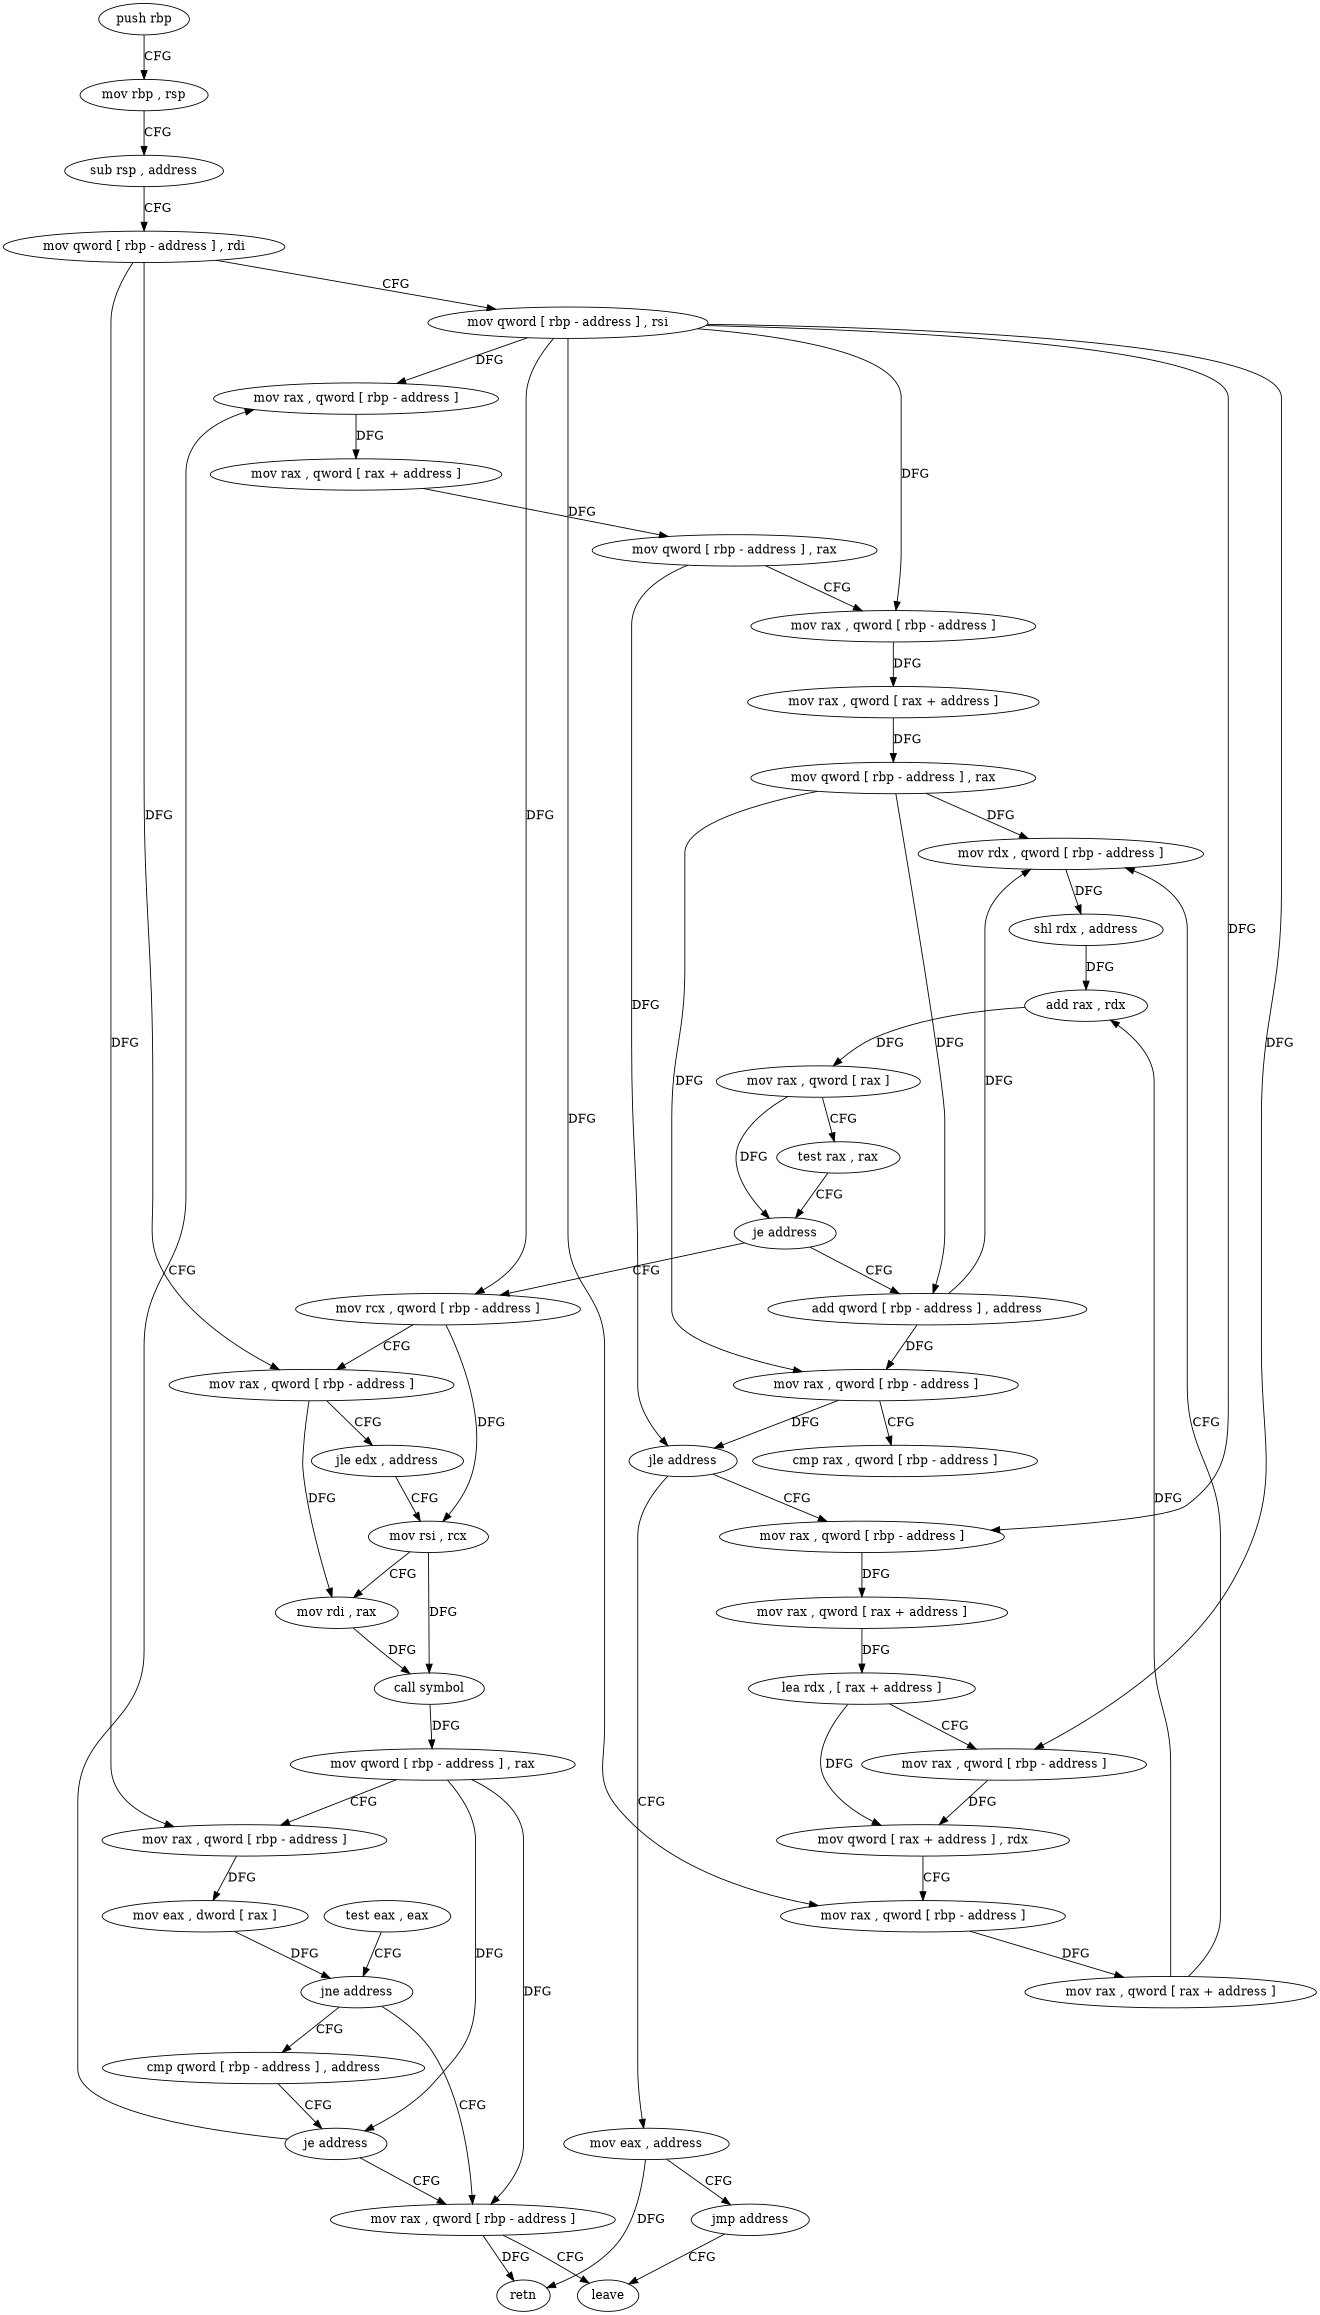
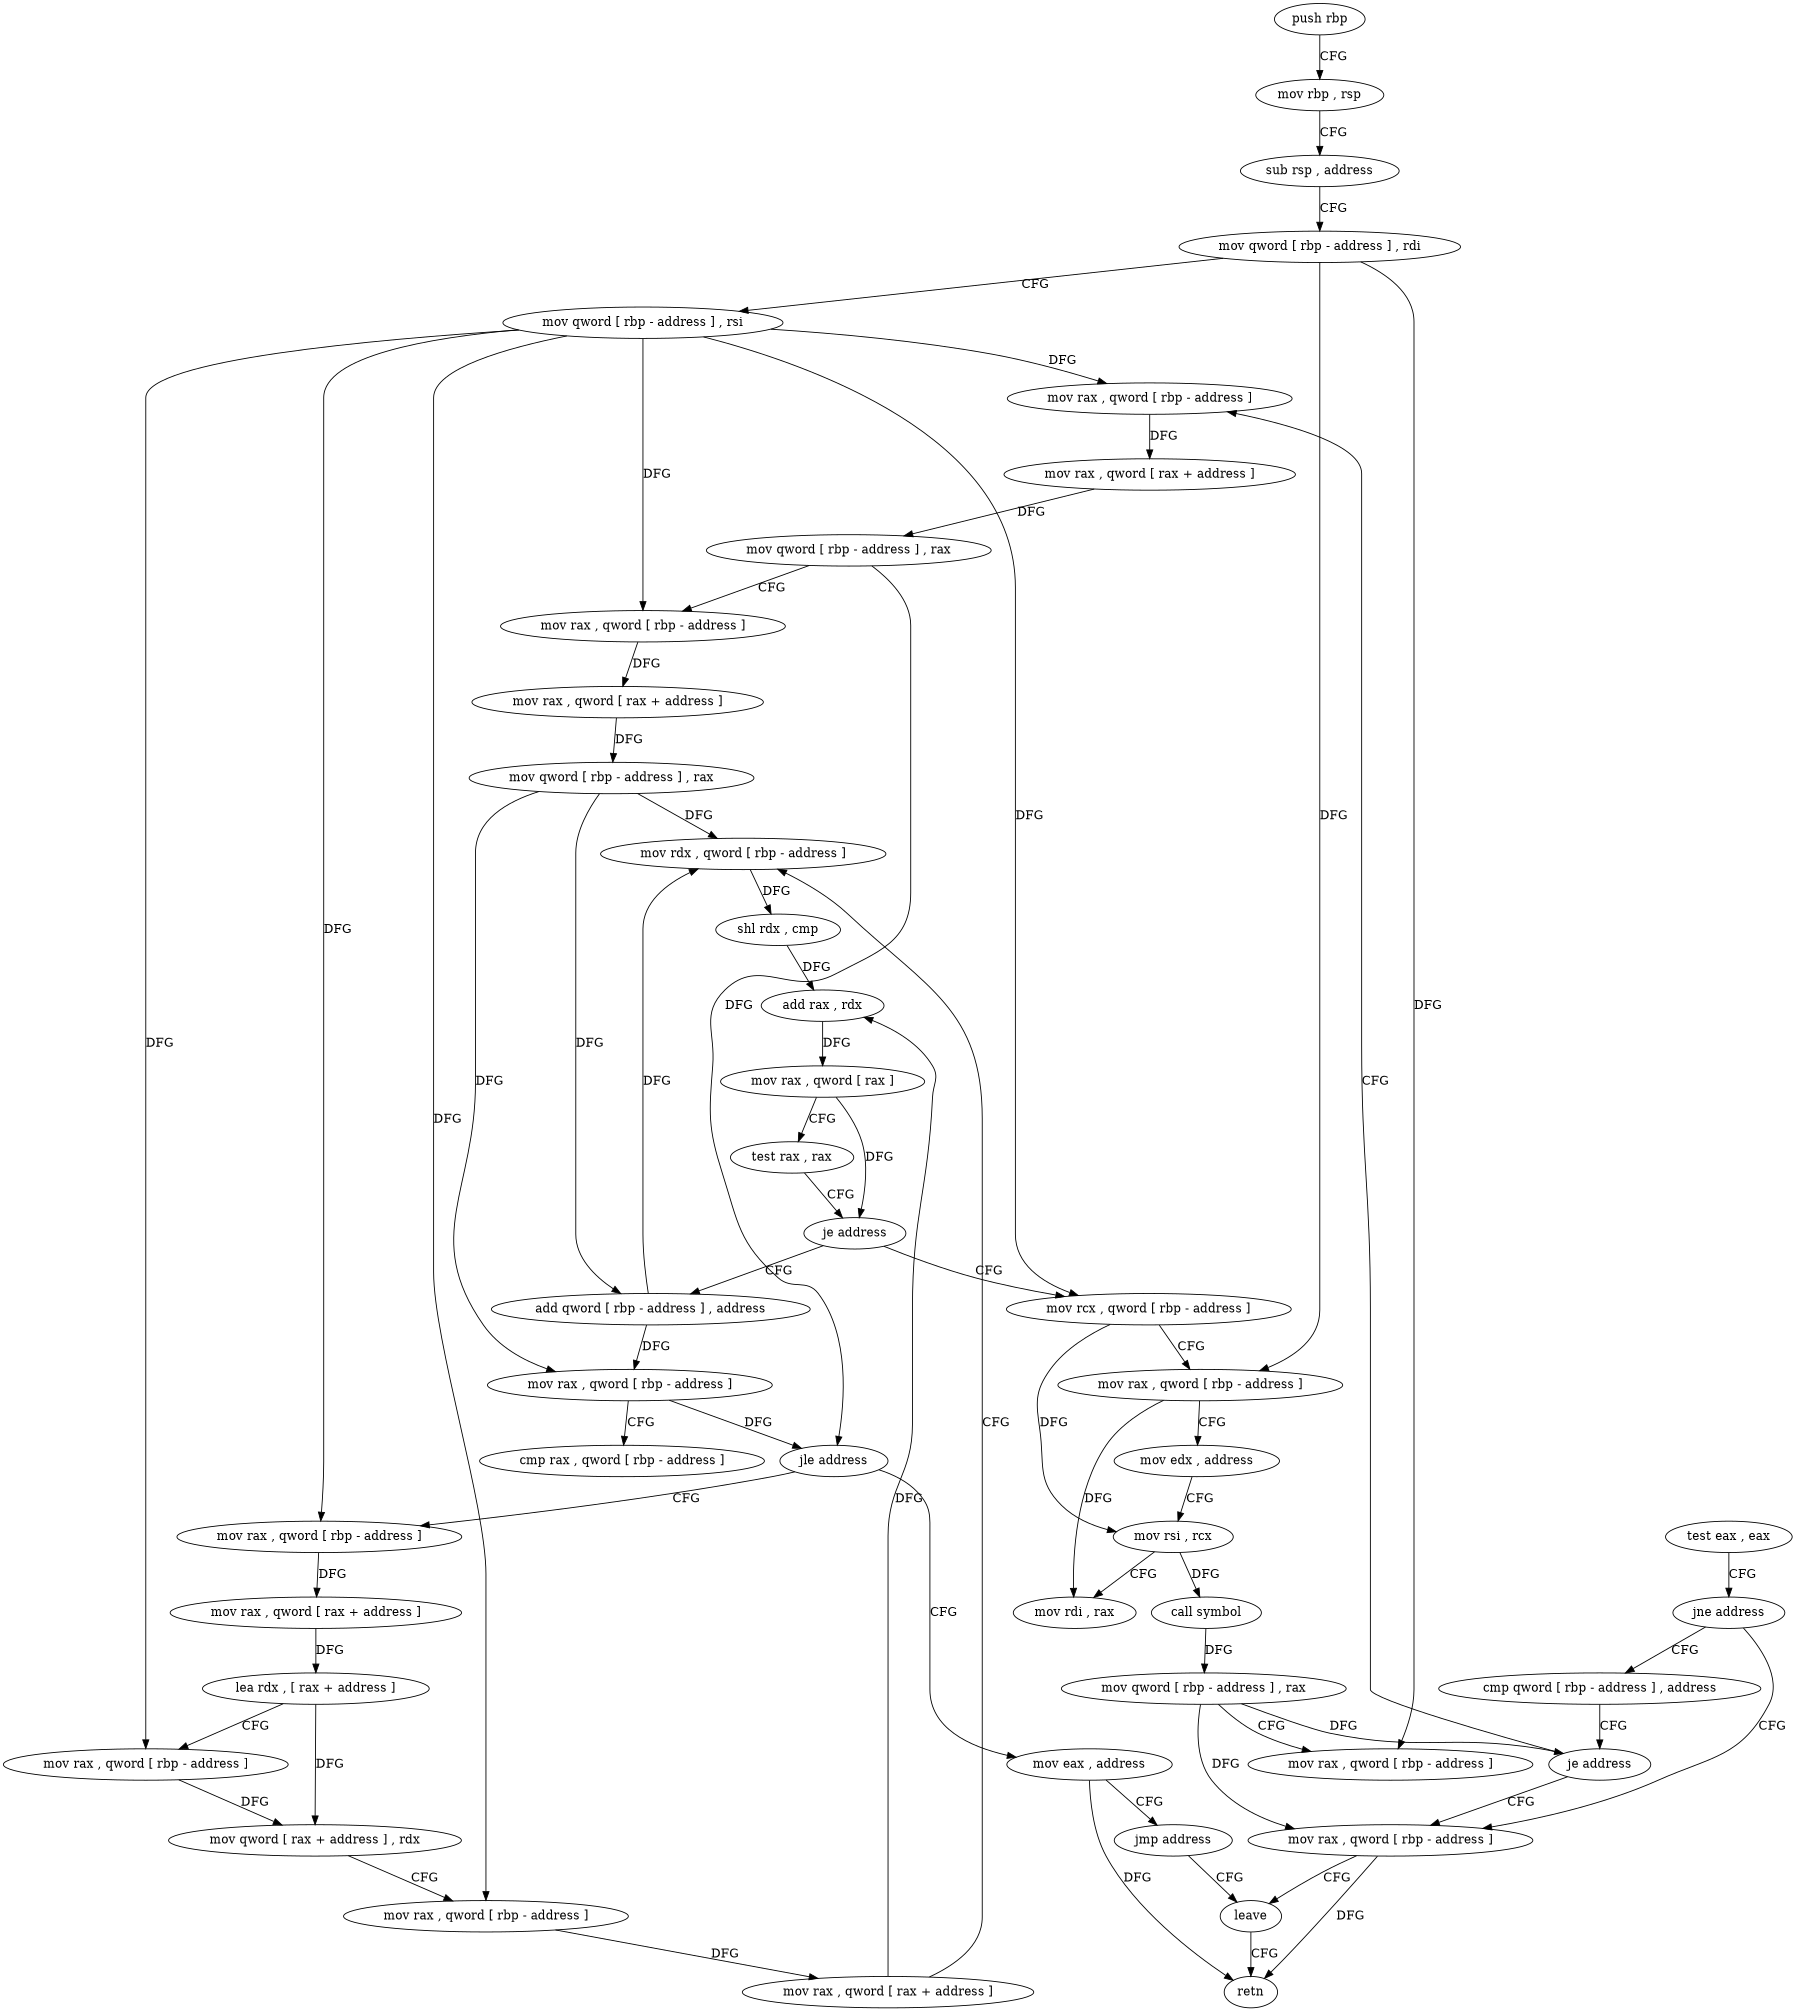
(1086, 930) -> (778, 930)
(387, 1461) -> (1197, 1461)
(378, 1649) -> none
(205, 1916) -> none
none -> (1251, 1950)
